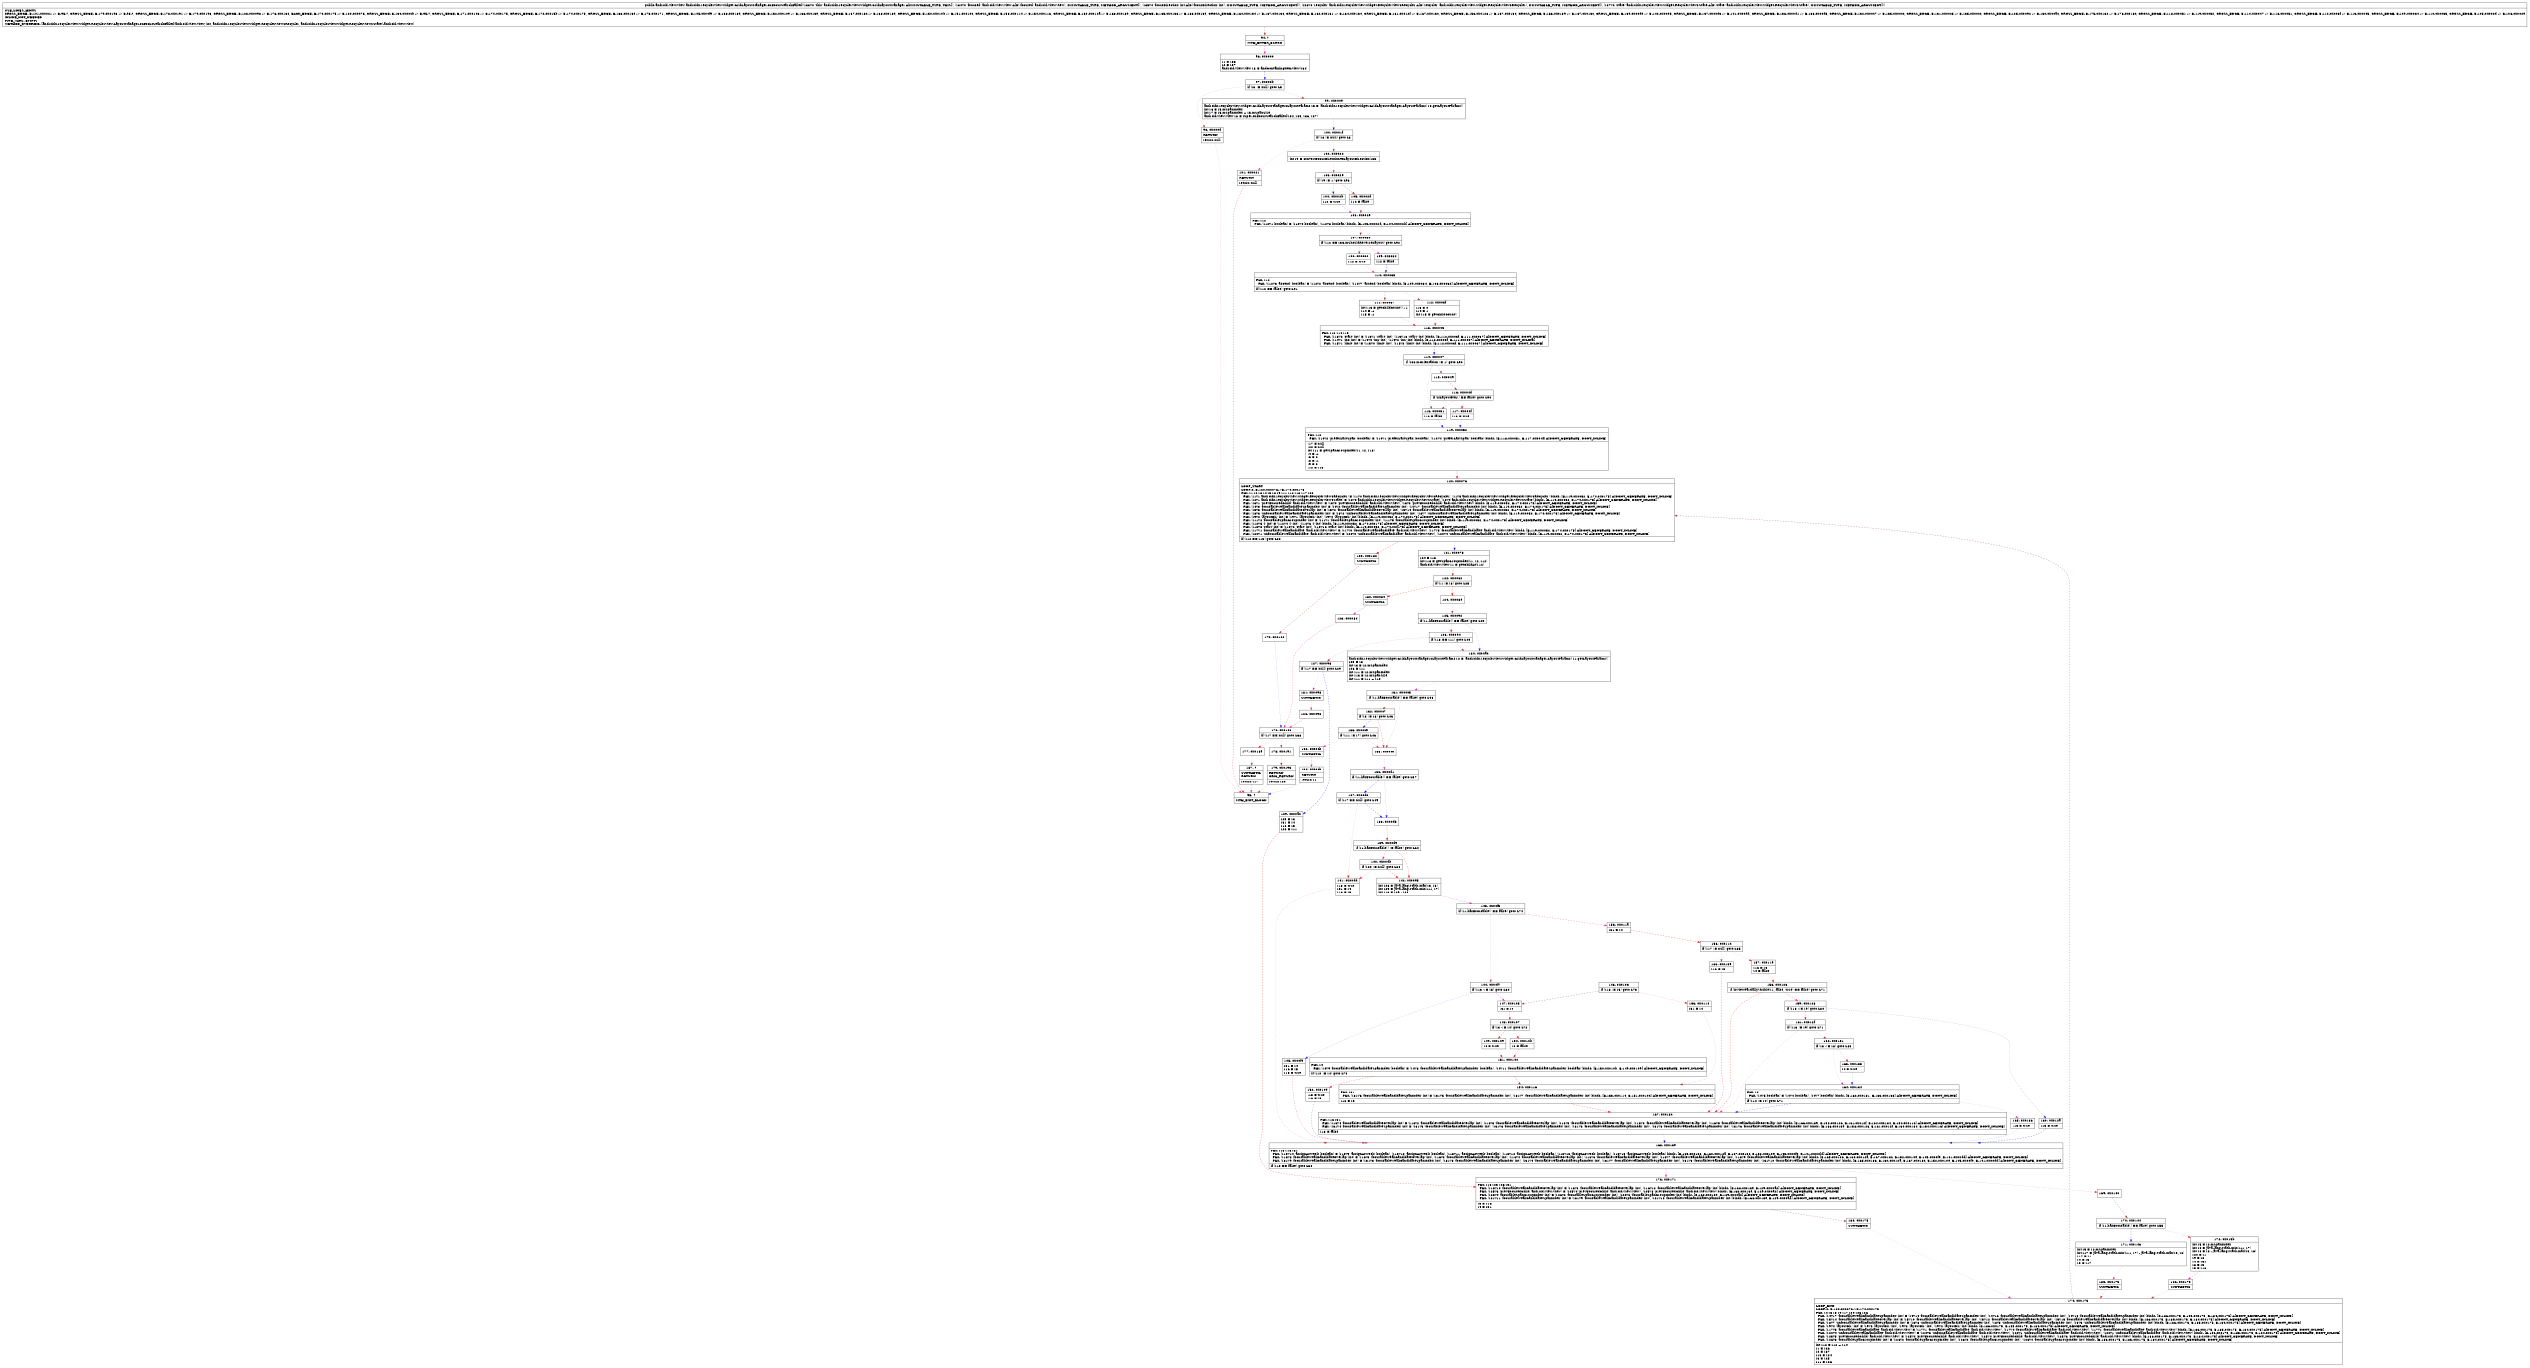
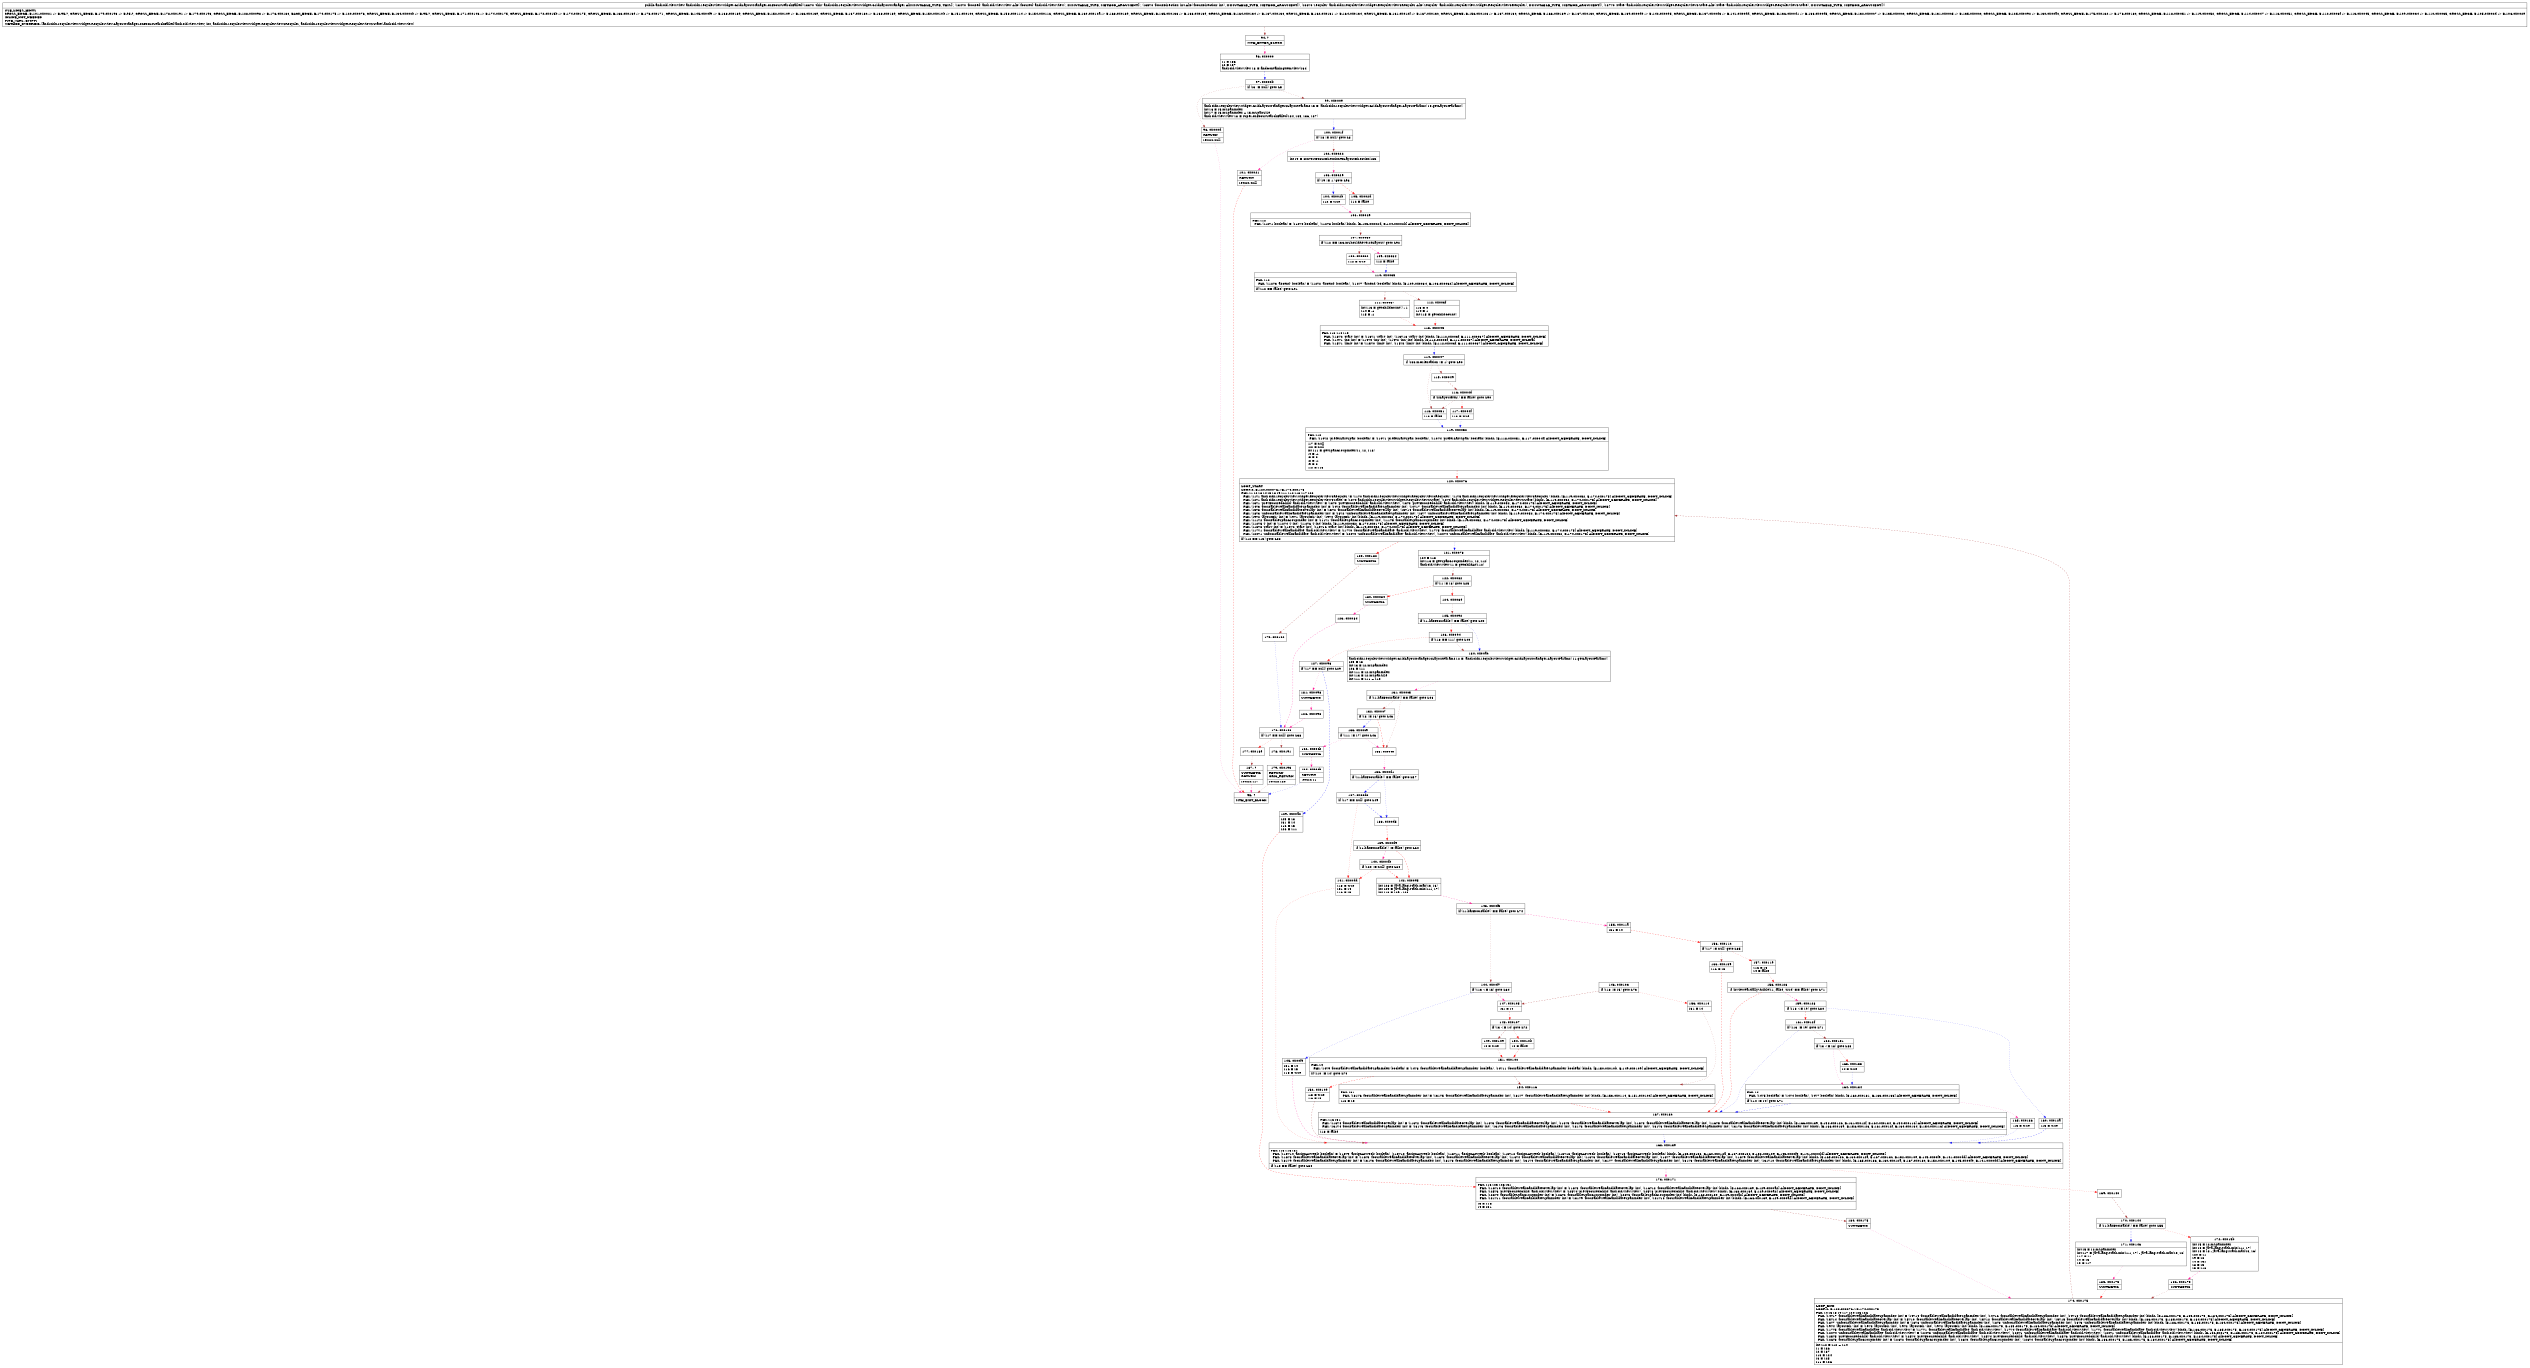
(1757, 1068) -> (1757, 1068)
